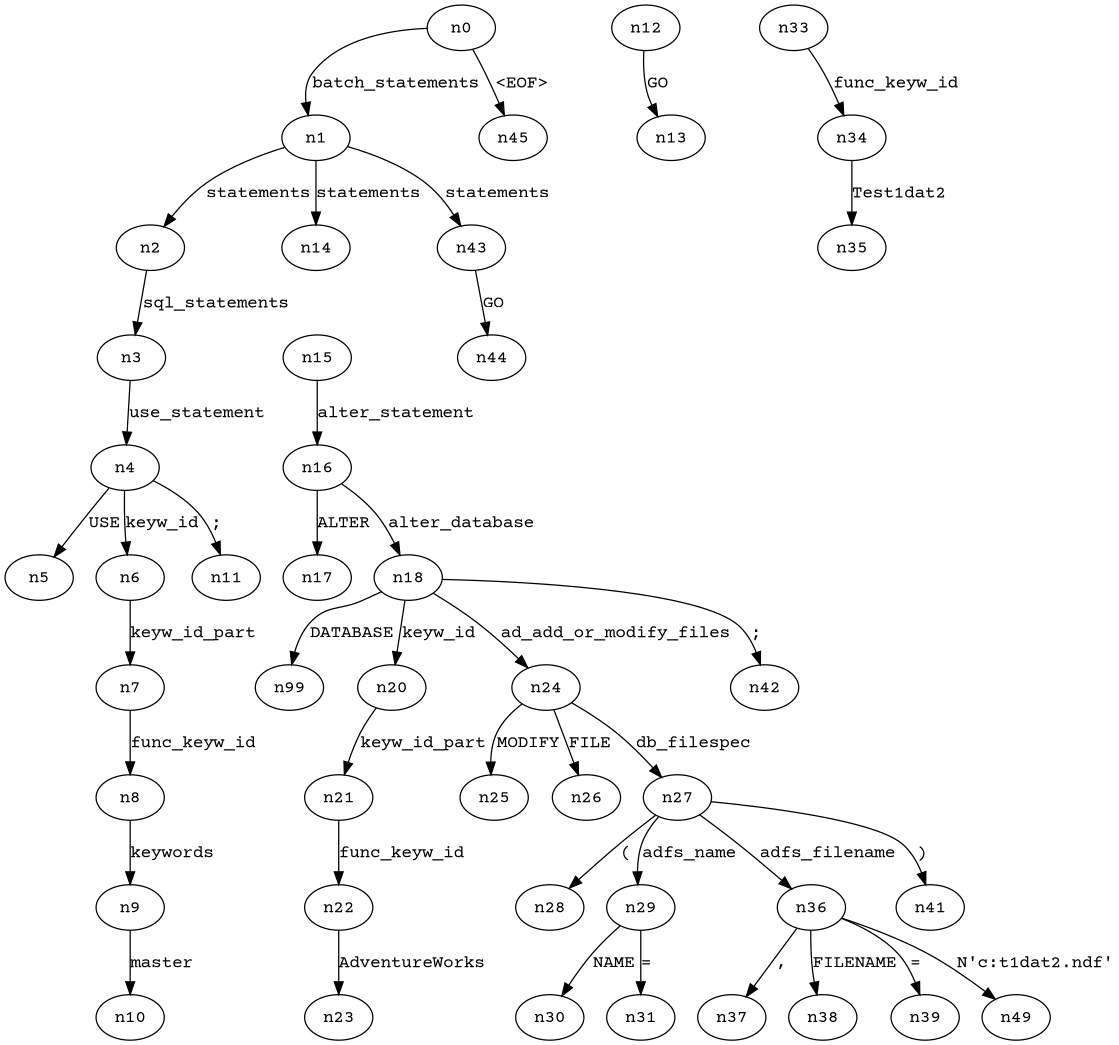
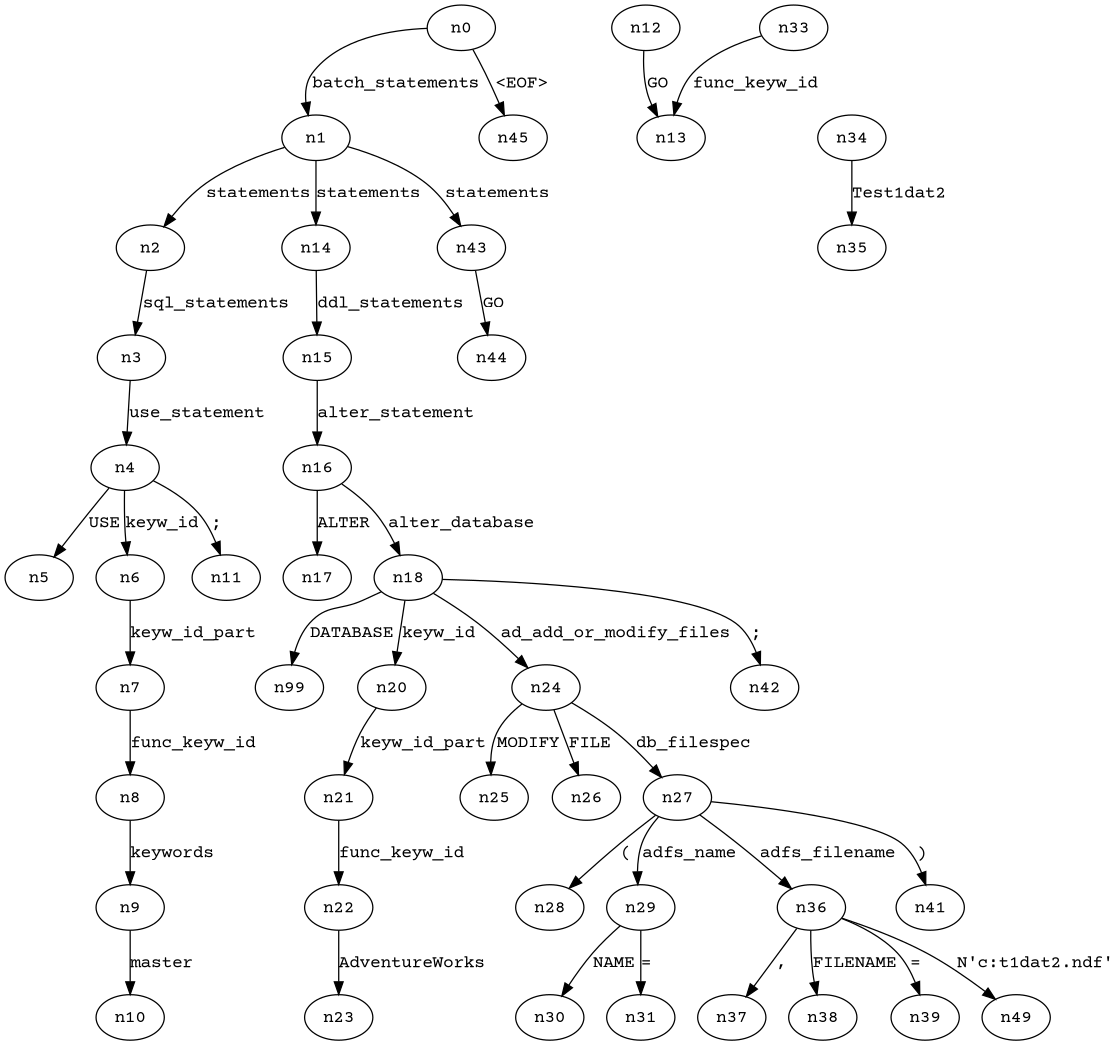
(825, 75) -> (710, 59)
none -> (317, 296)
